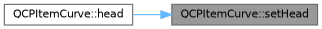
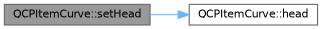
(147, 15) -> (164, 15)
